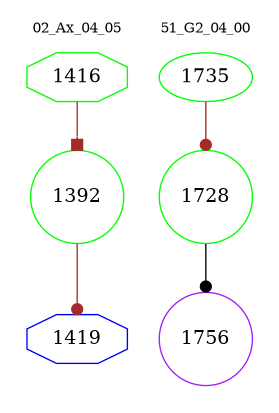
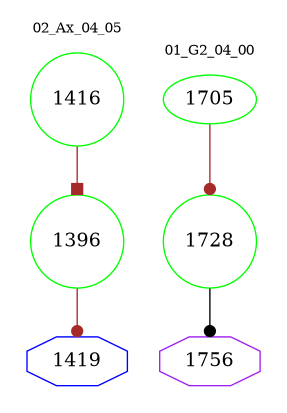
(206, 29) -> (210, 51)
(77, 77) -> (77, 99)
(206, 77) -> (210, 99)
(77, 197) -> (77, 242)
(206, 339) -> (210, 361)
